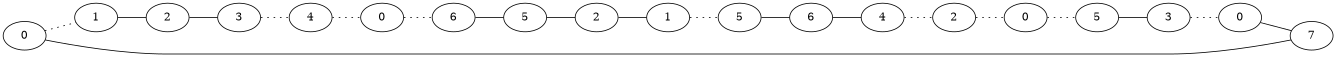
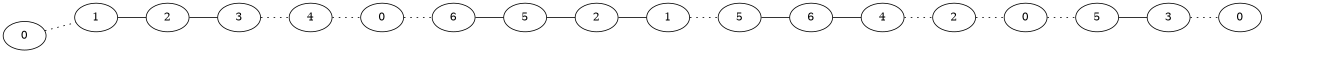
(1312, 36) -> none
